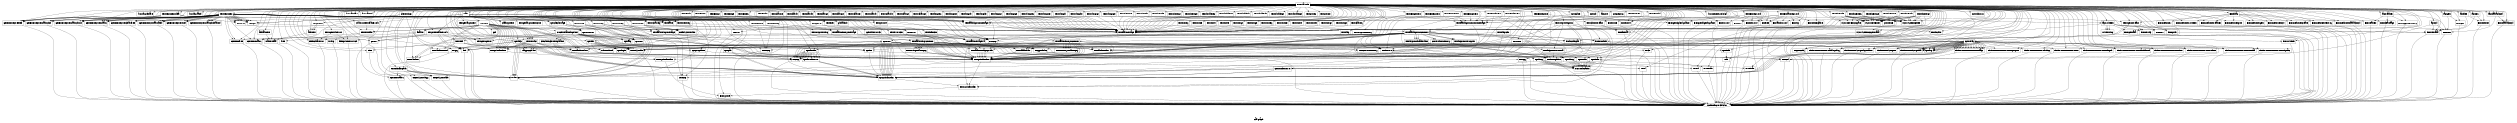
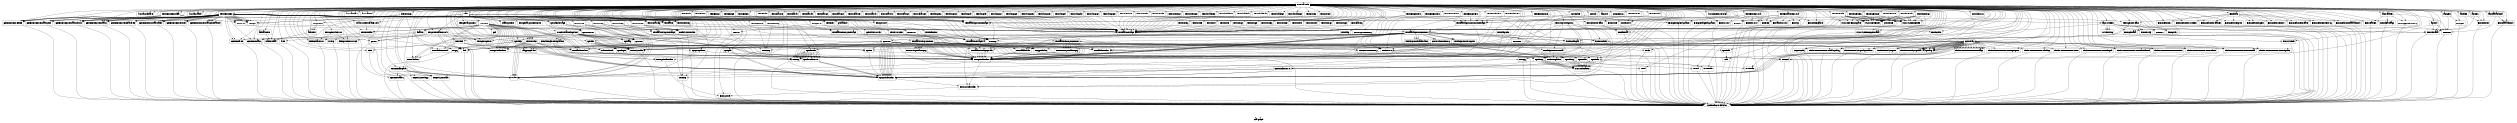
(820, 32) -> none
